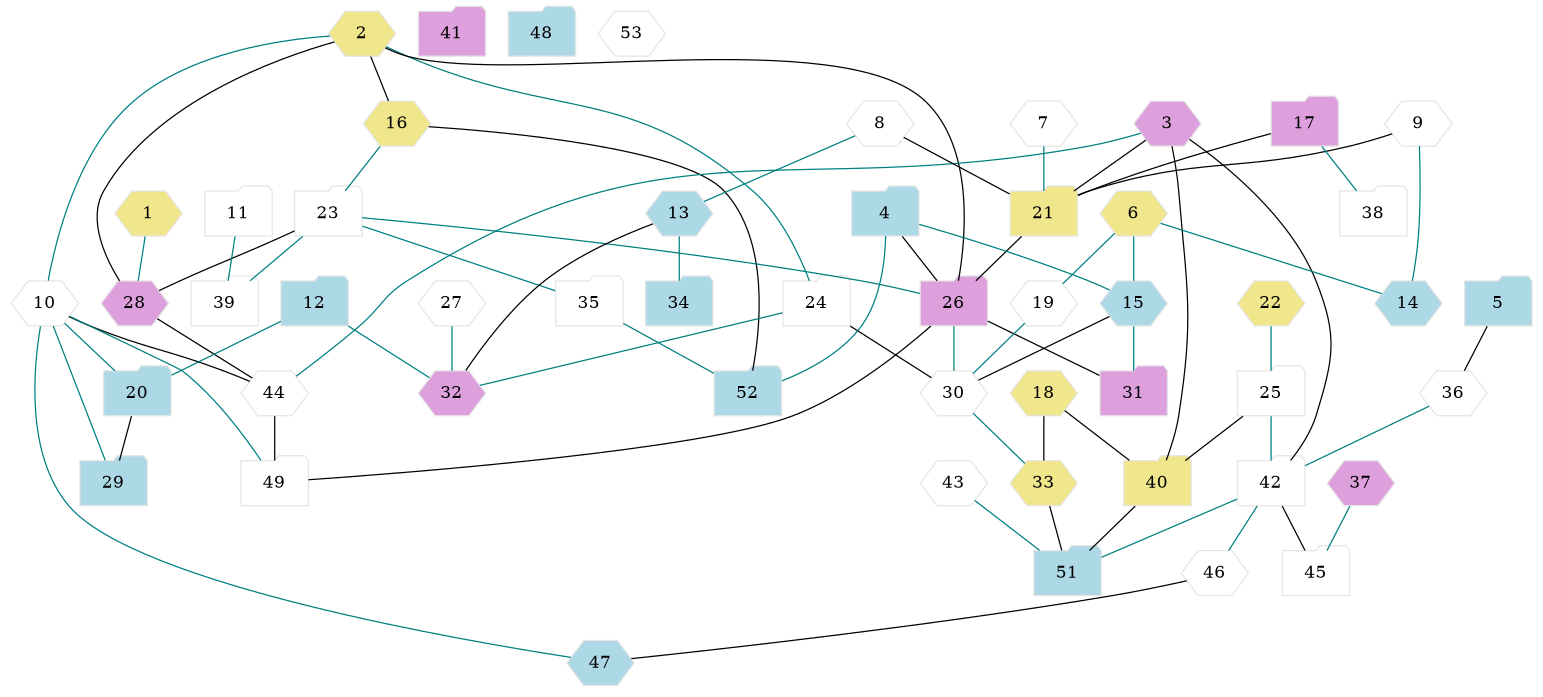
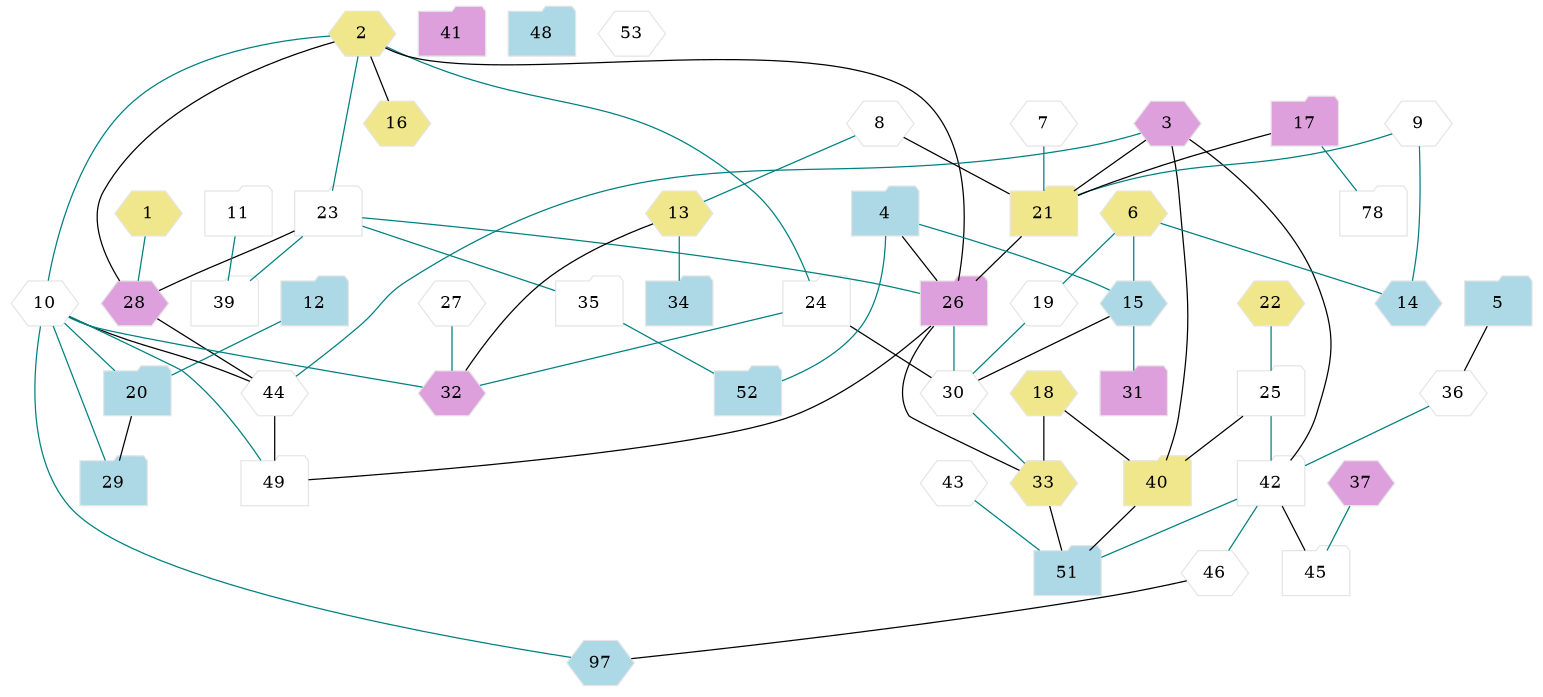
(672, 164) -> none
(1235, 164) -> (1235, 164)
(363, 169) -> (345, 124)
(679, 214) -> (679, 214)
(1373, 214) -> (1373, 214)
(1035, 344) -> (920, 422)
(389, 352) -> (245, 356)
(601, 663) -> (601, 663)
